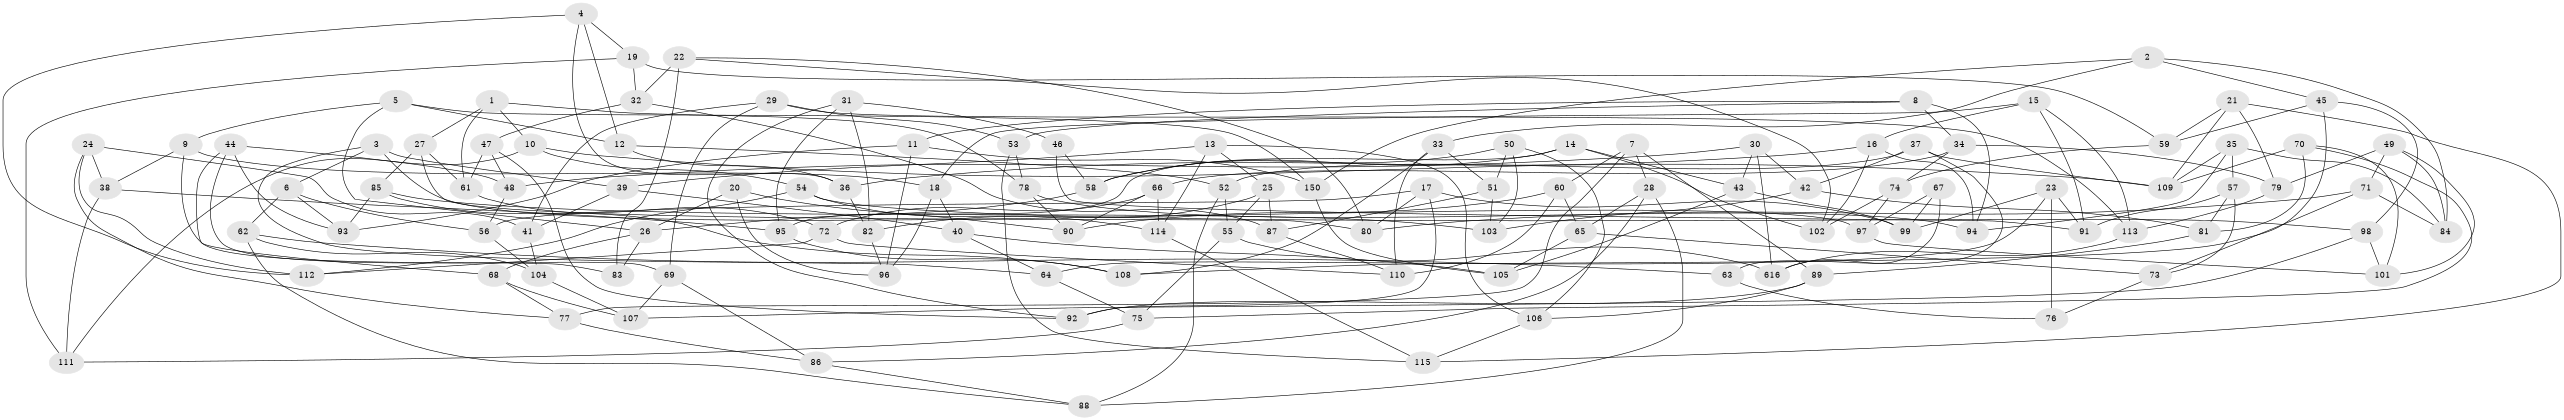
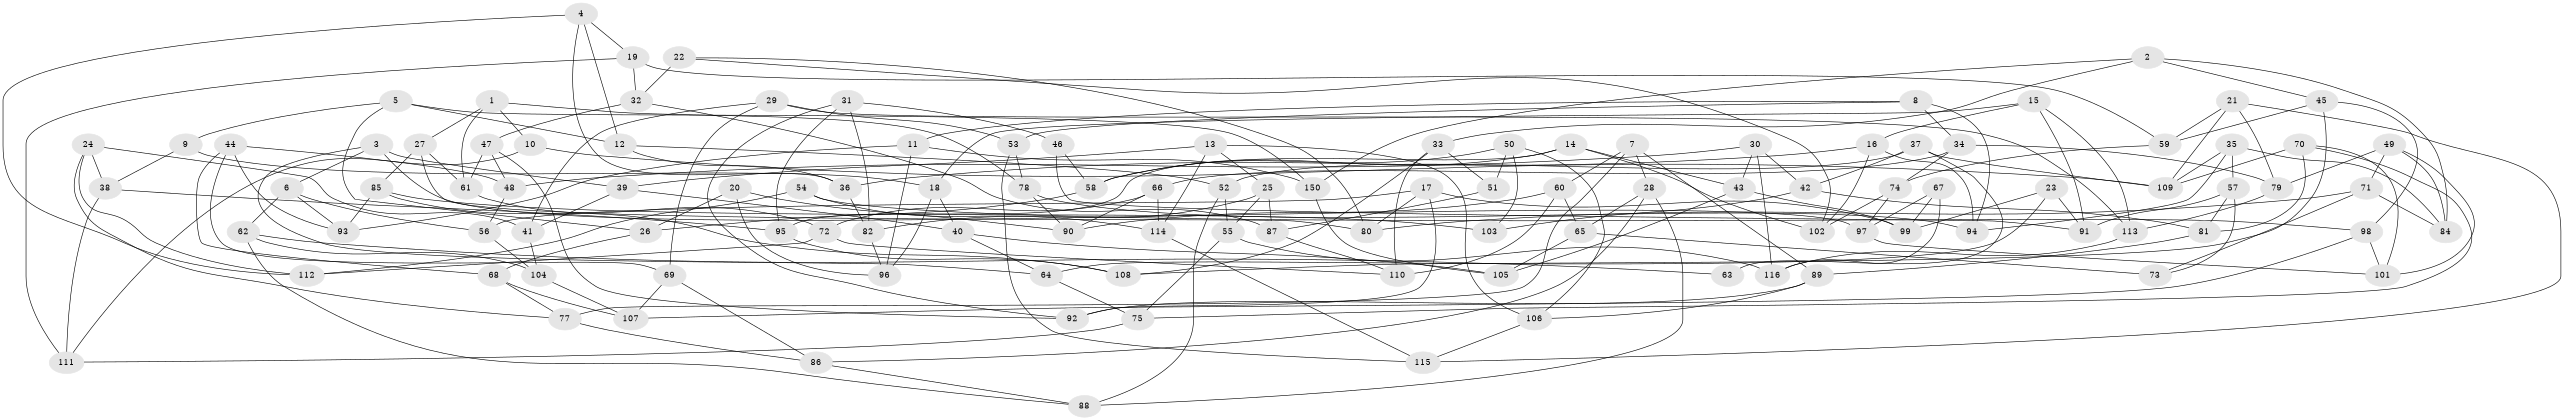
(603, 165) -> none
(1492, 207) -> none
(618, 276) -> none
(1772, 276) -> (1772, 276)
(2052, 319) -> none
